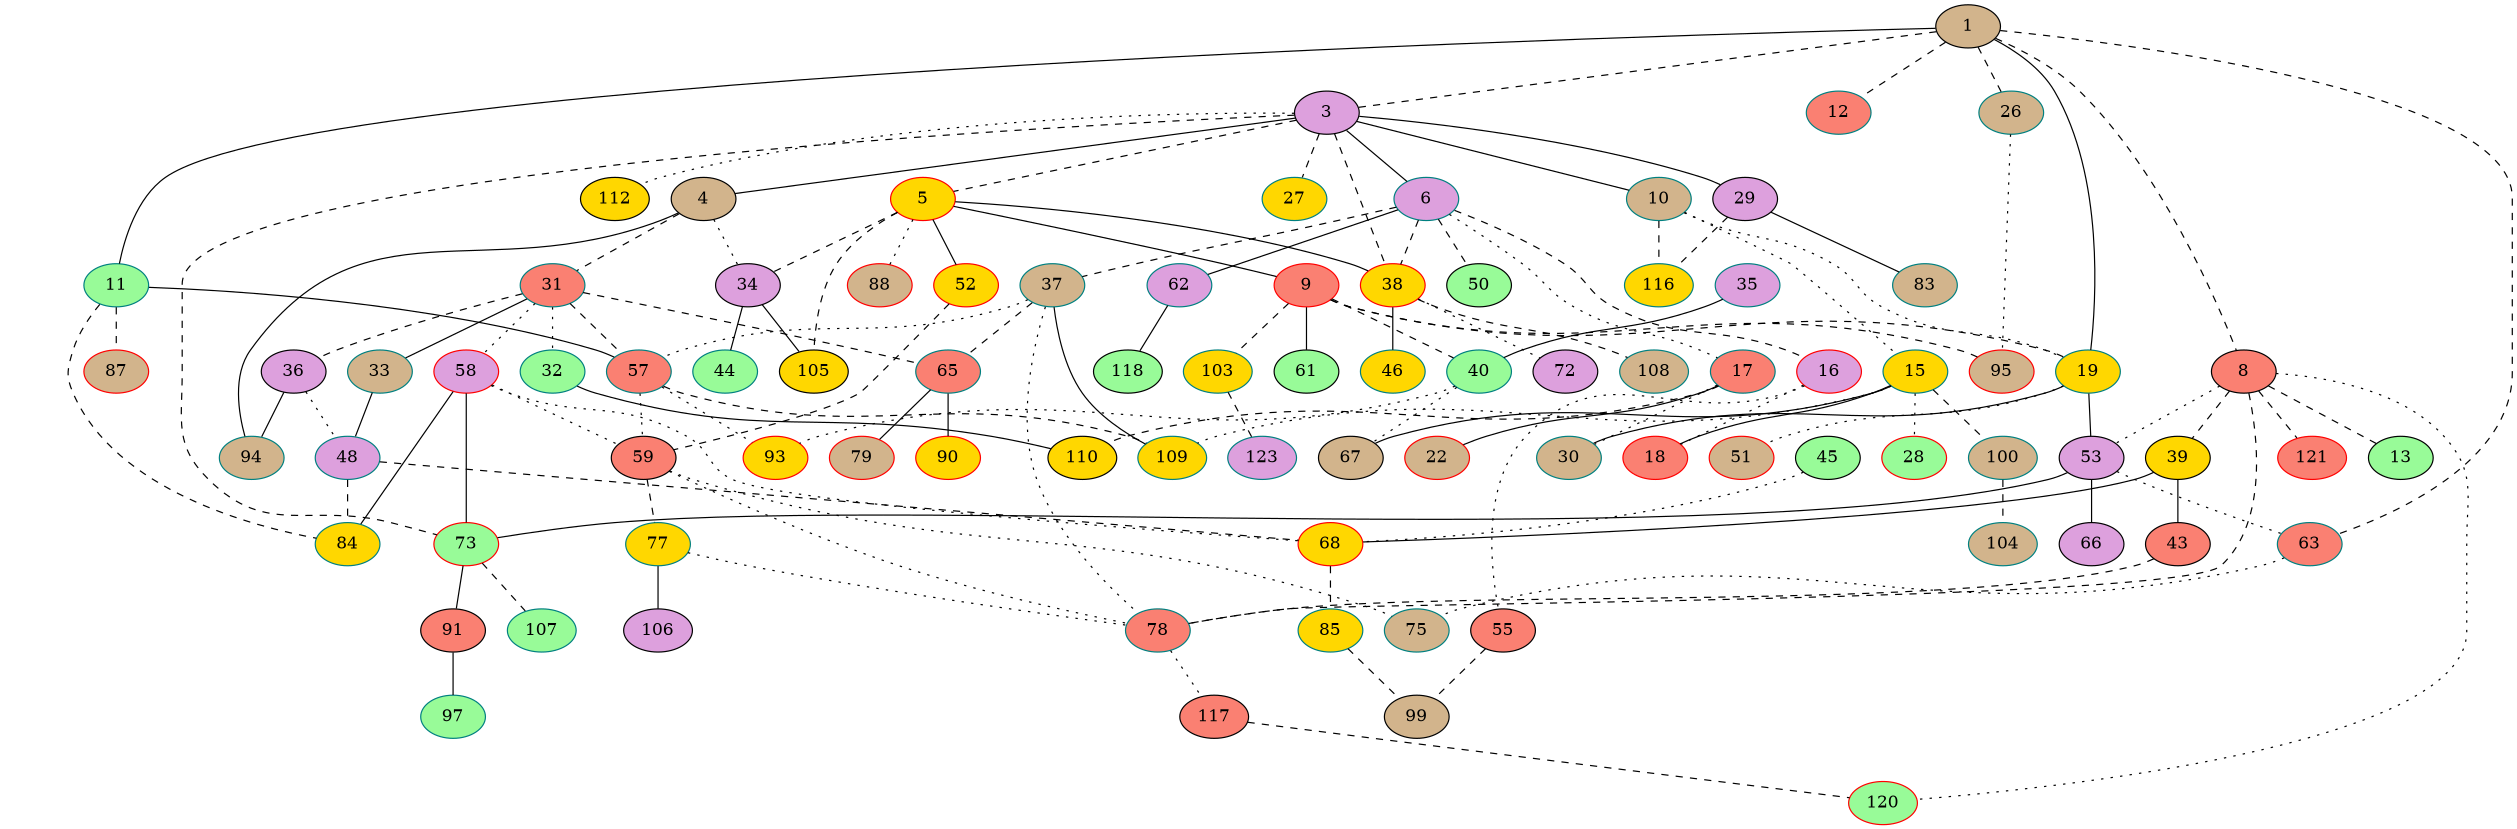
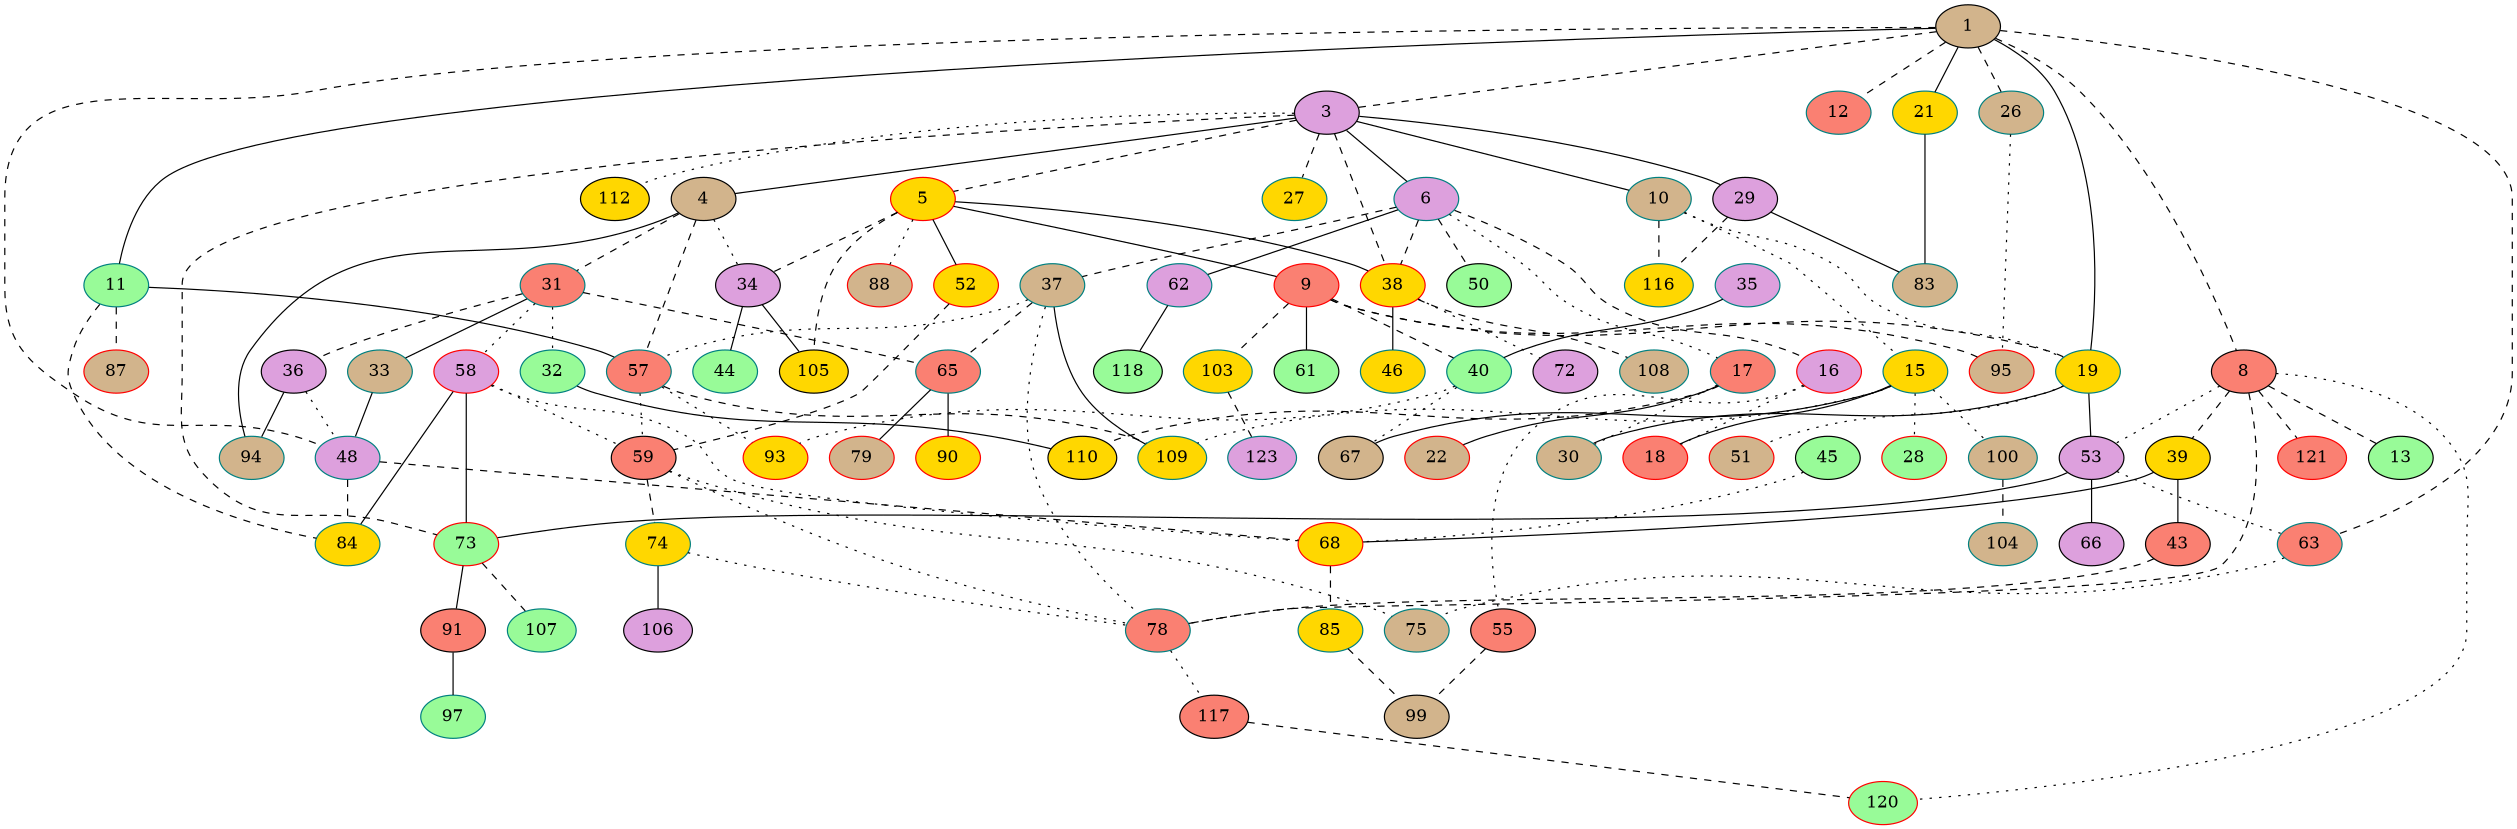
none -> (700, 54)
none -> (1925, 113)
(596, 328) -> (671, 285)
(1963, 418) -> (1963, 418)
(658, 544) -> (658, 544)
